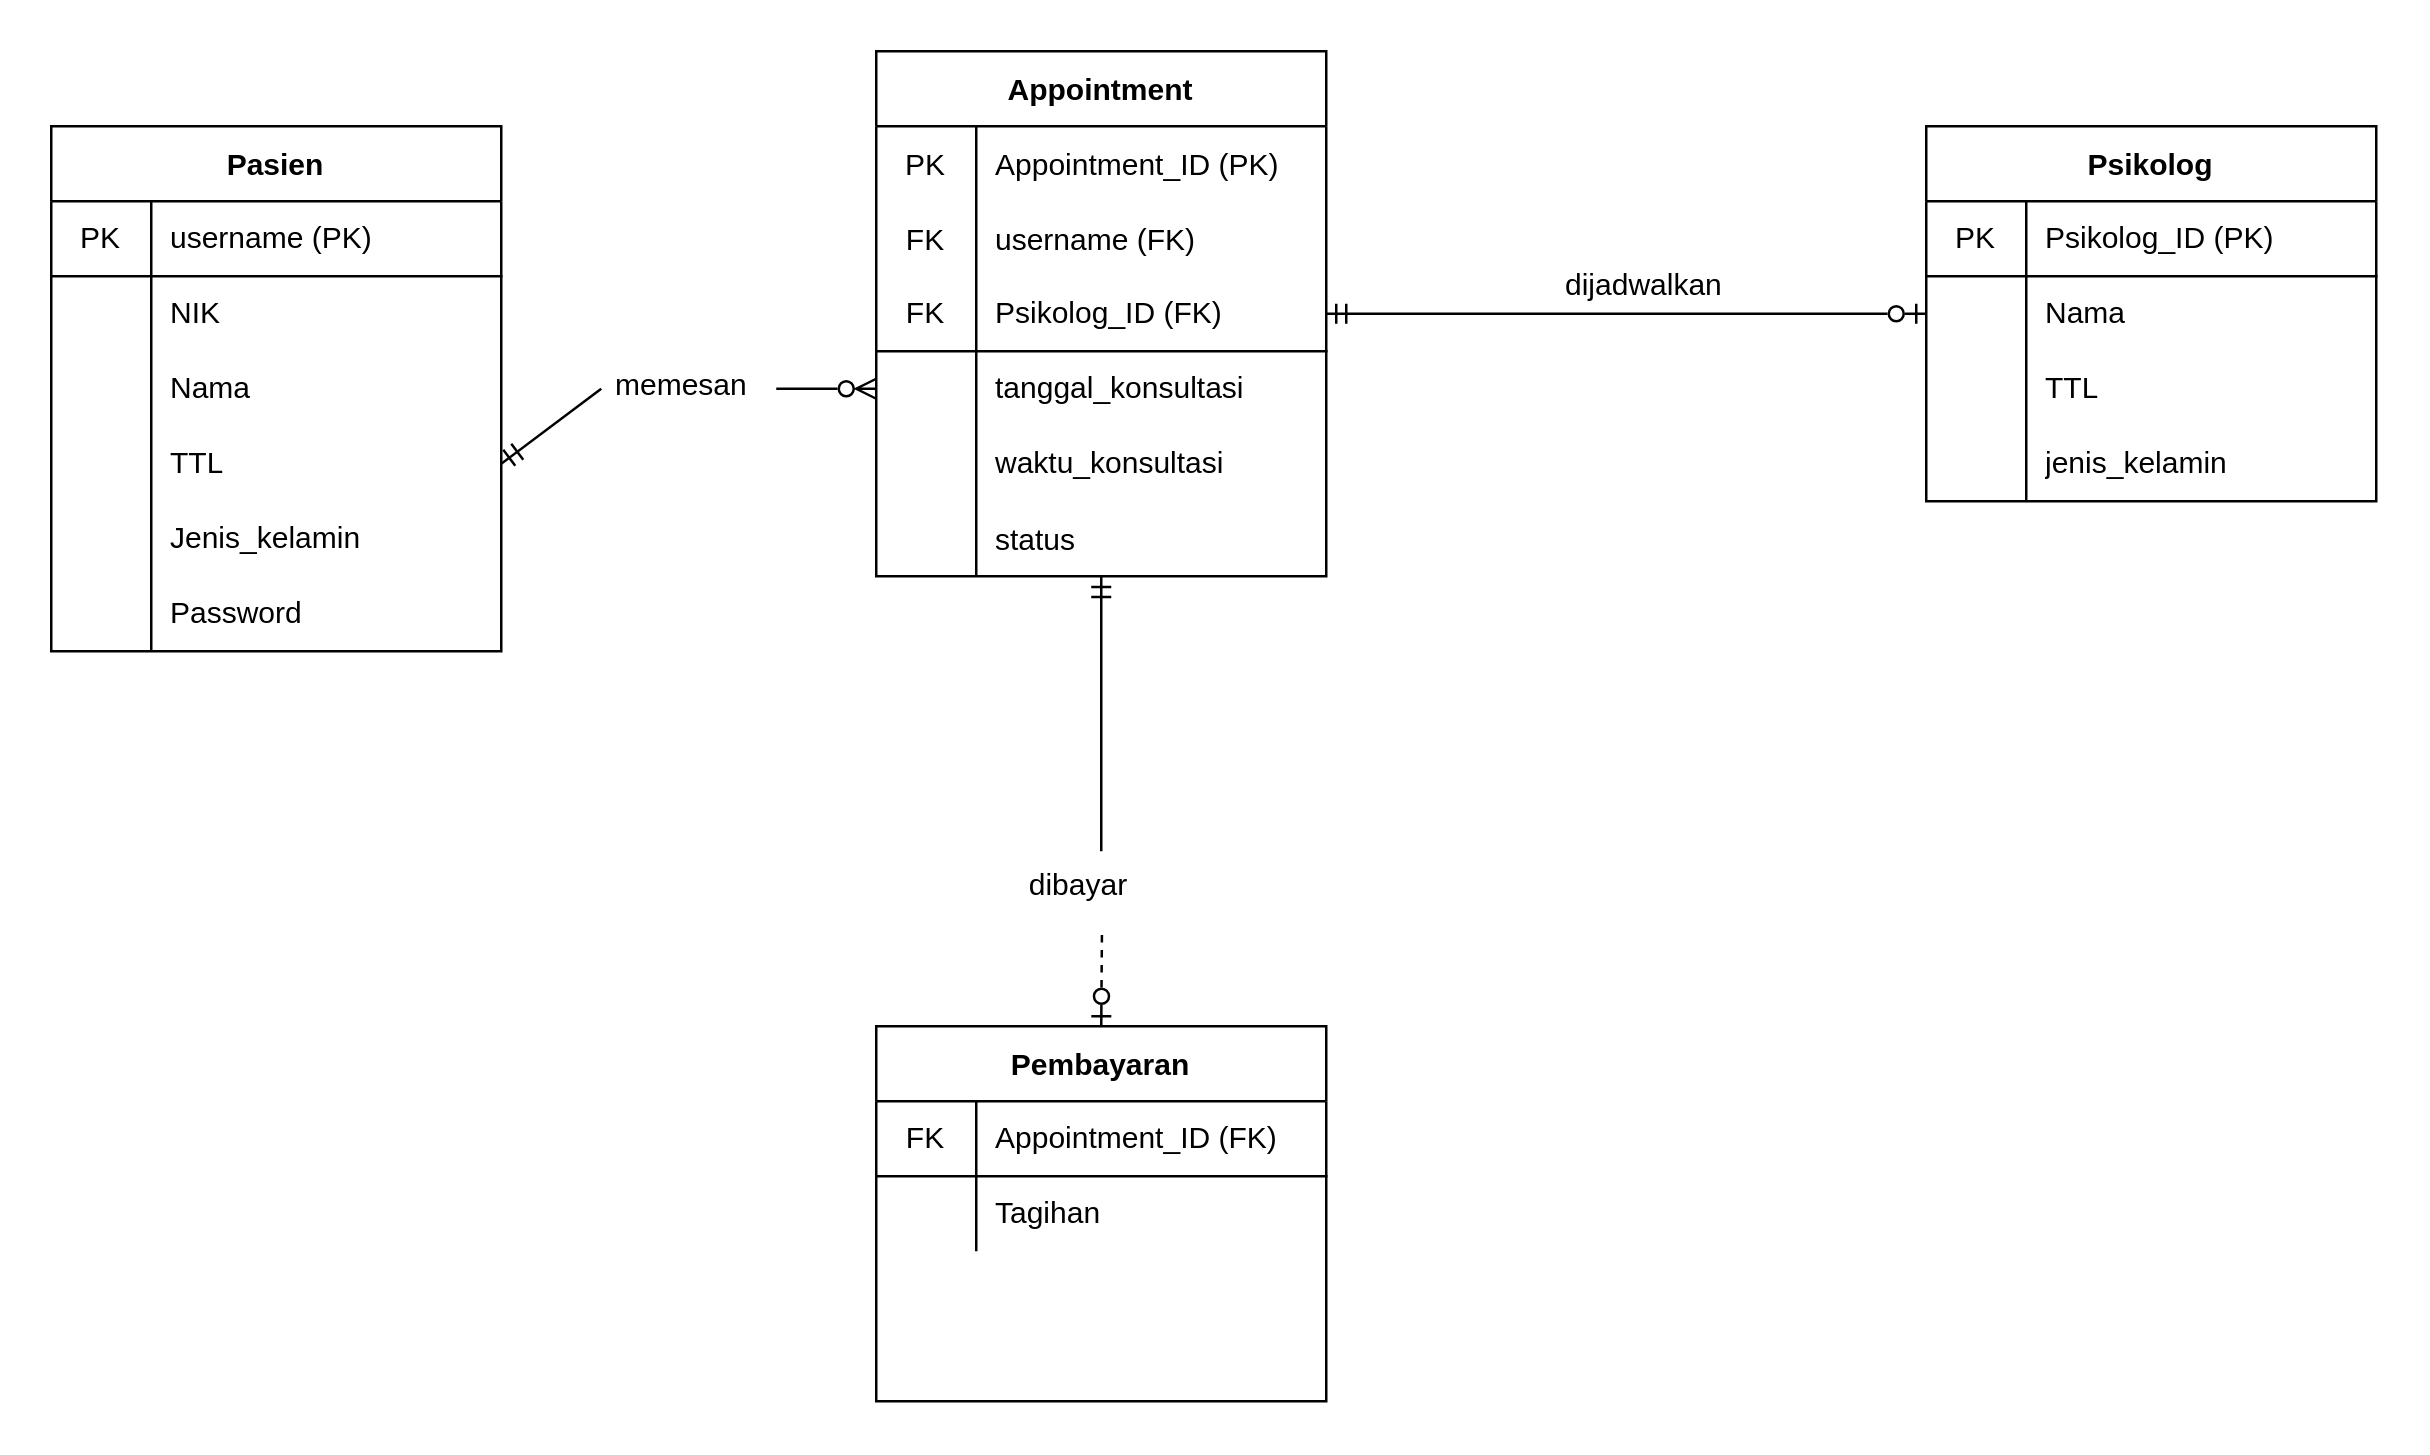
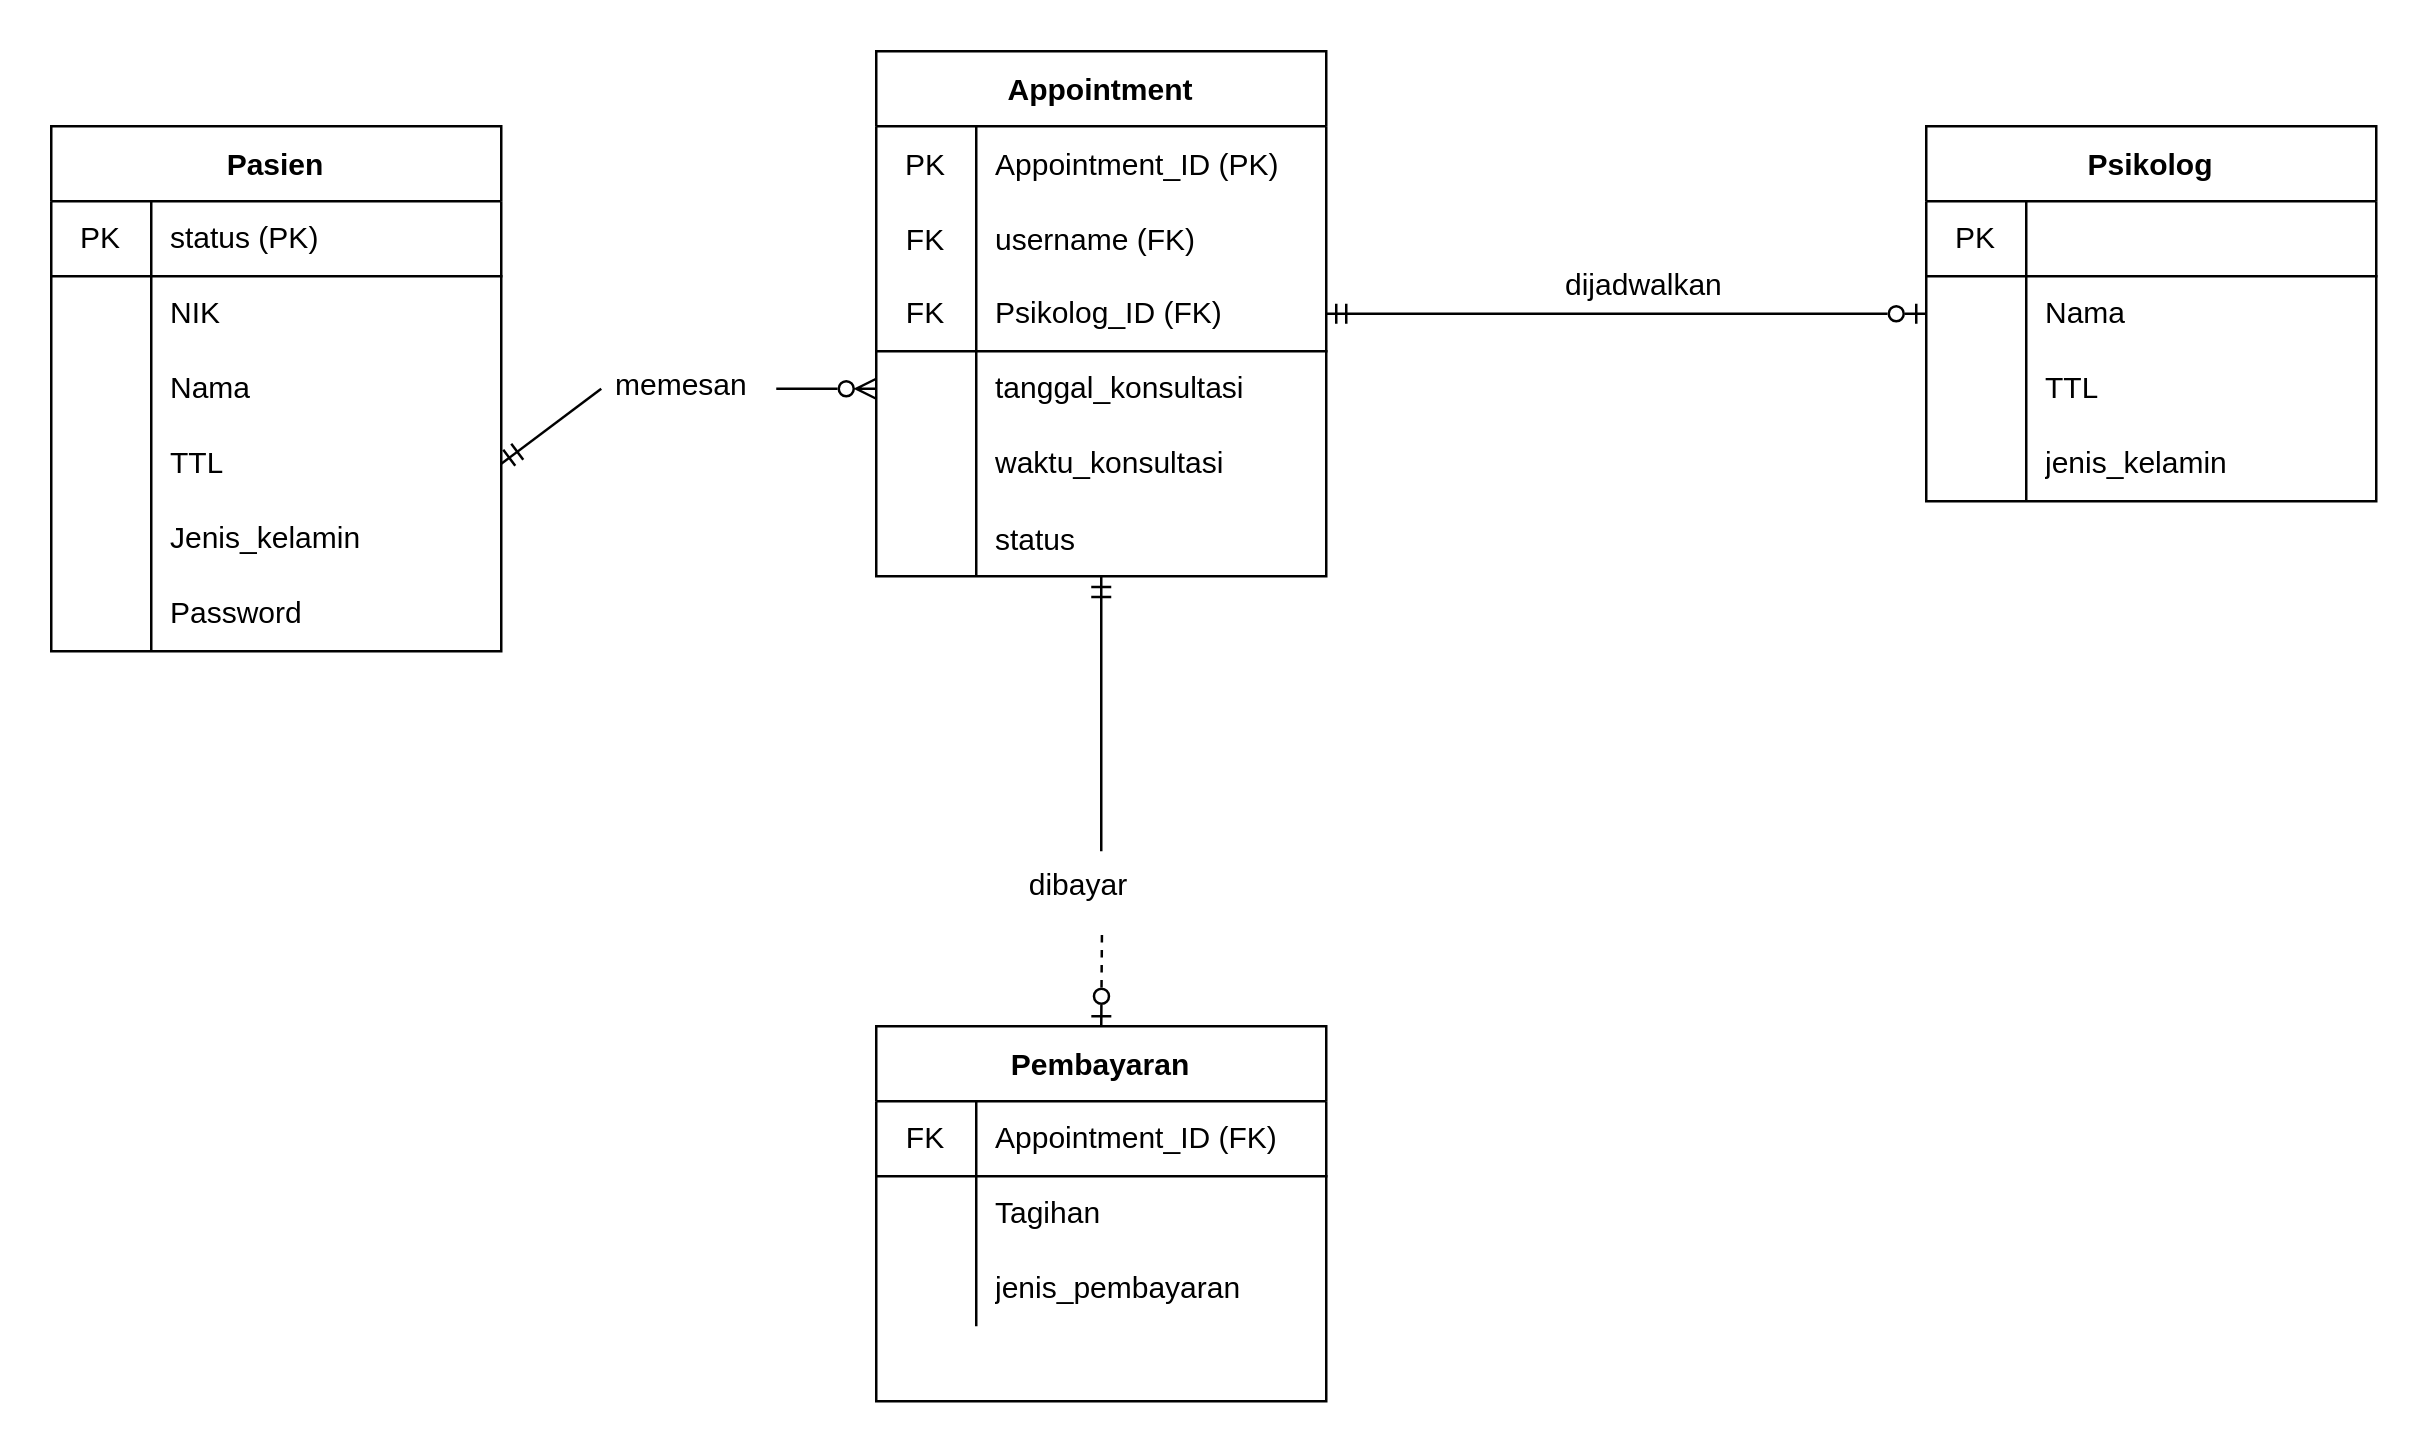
(277, 239) -> (260, 239)
(2201, 239) -> none
none -> (1151, 1289)
